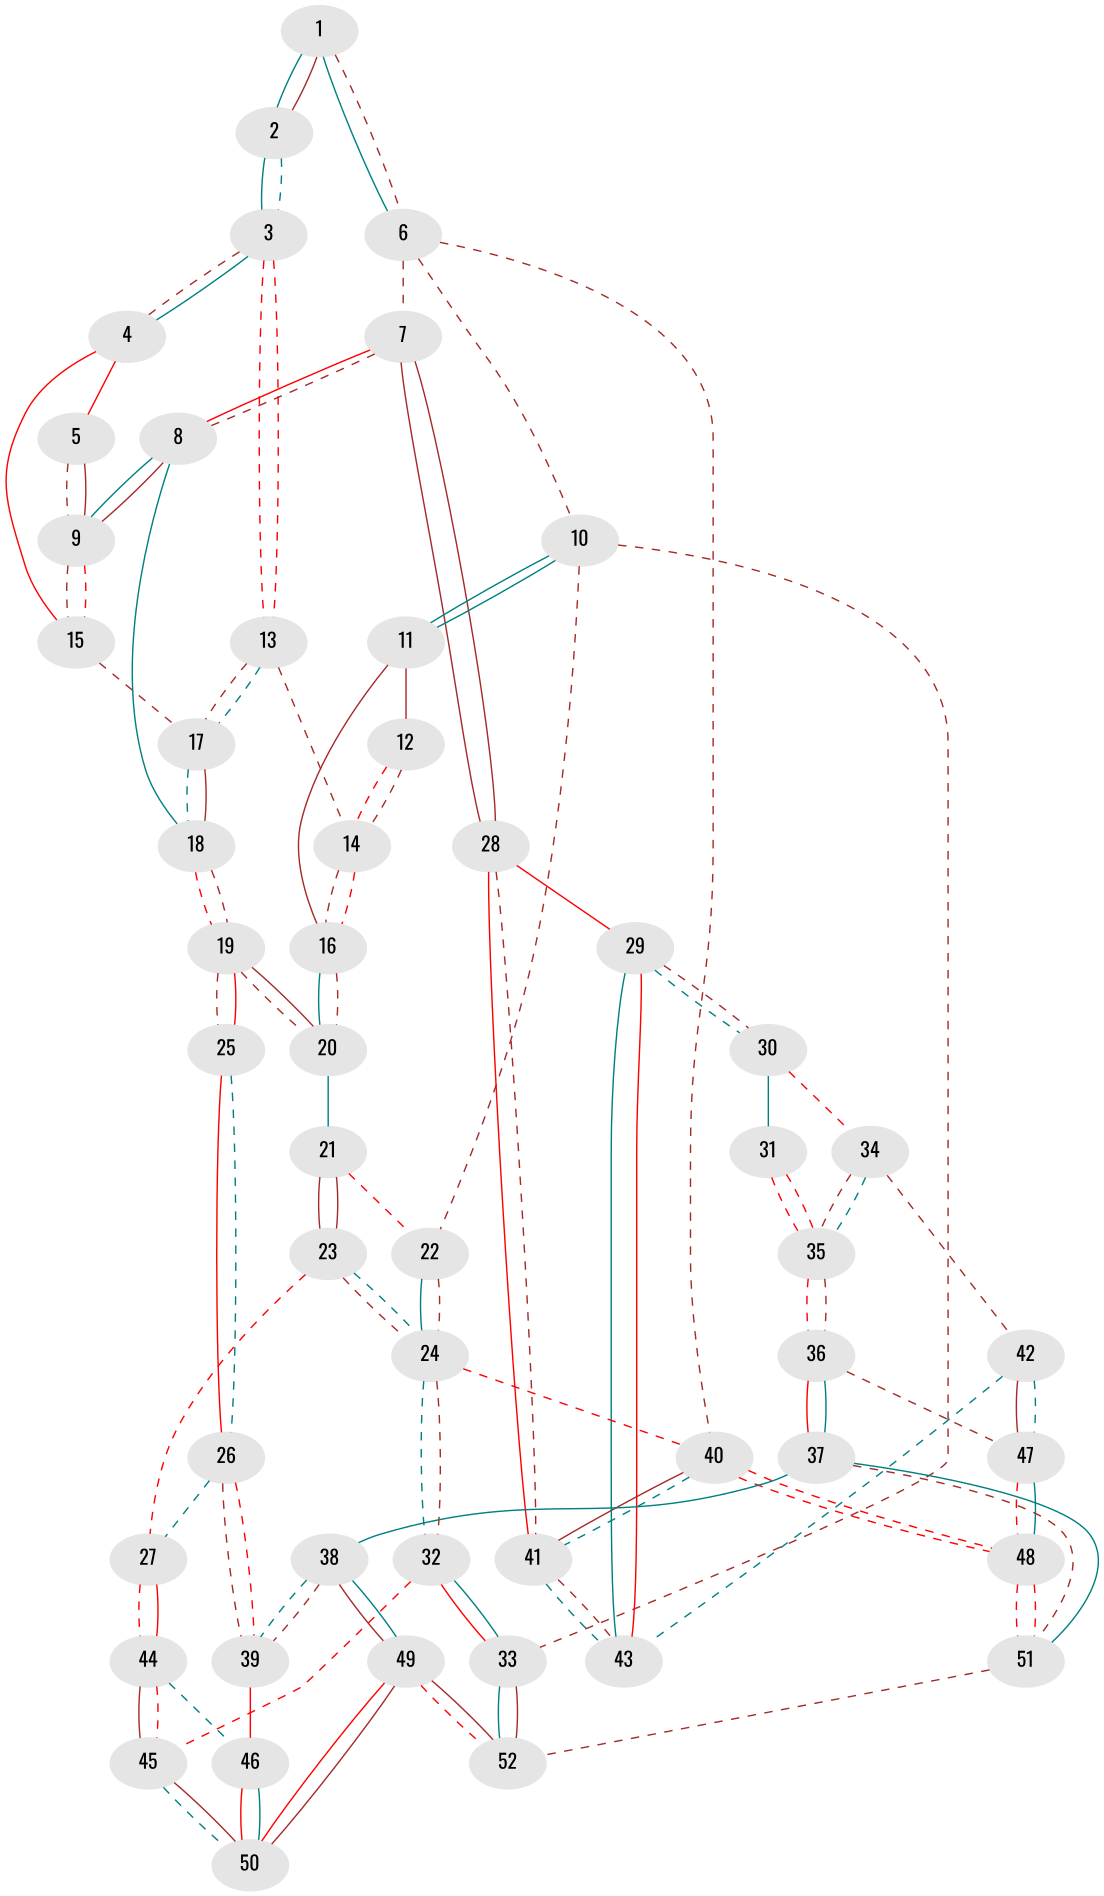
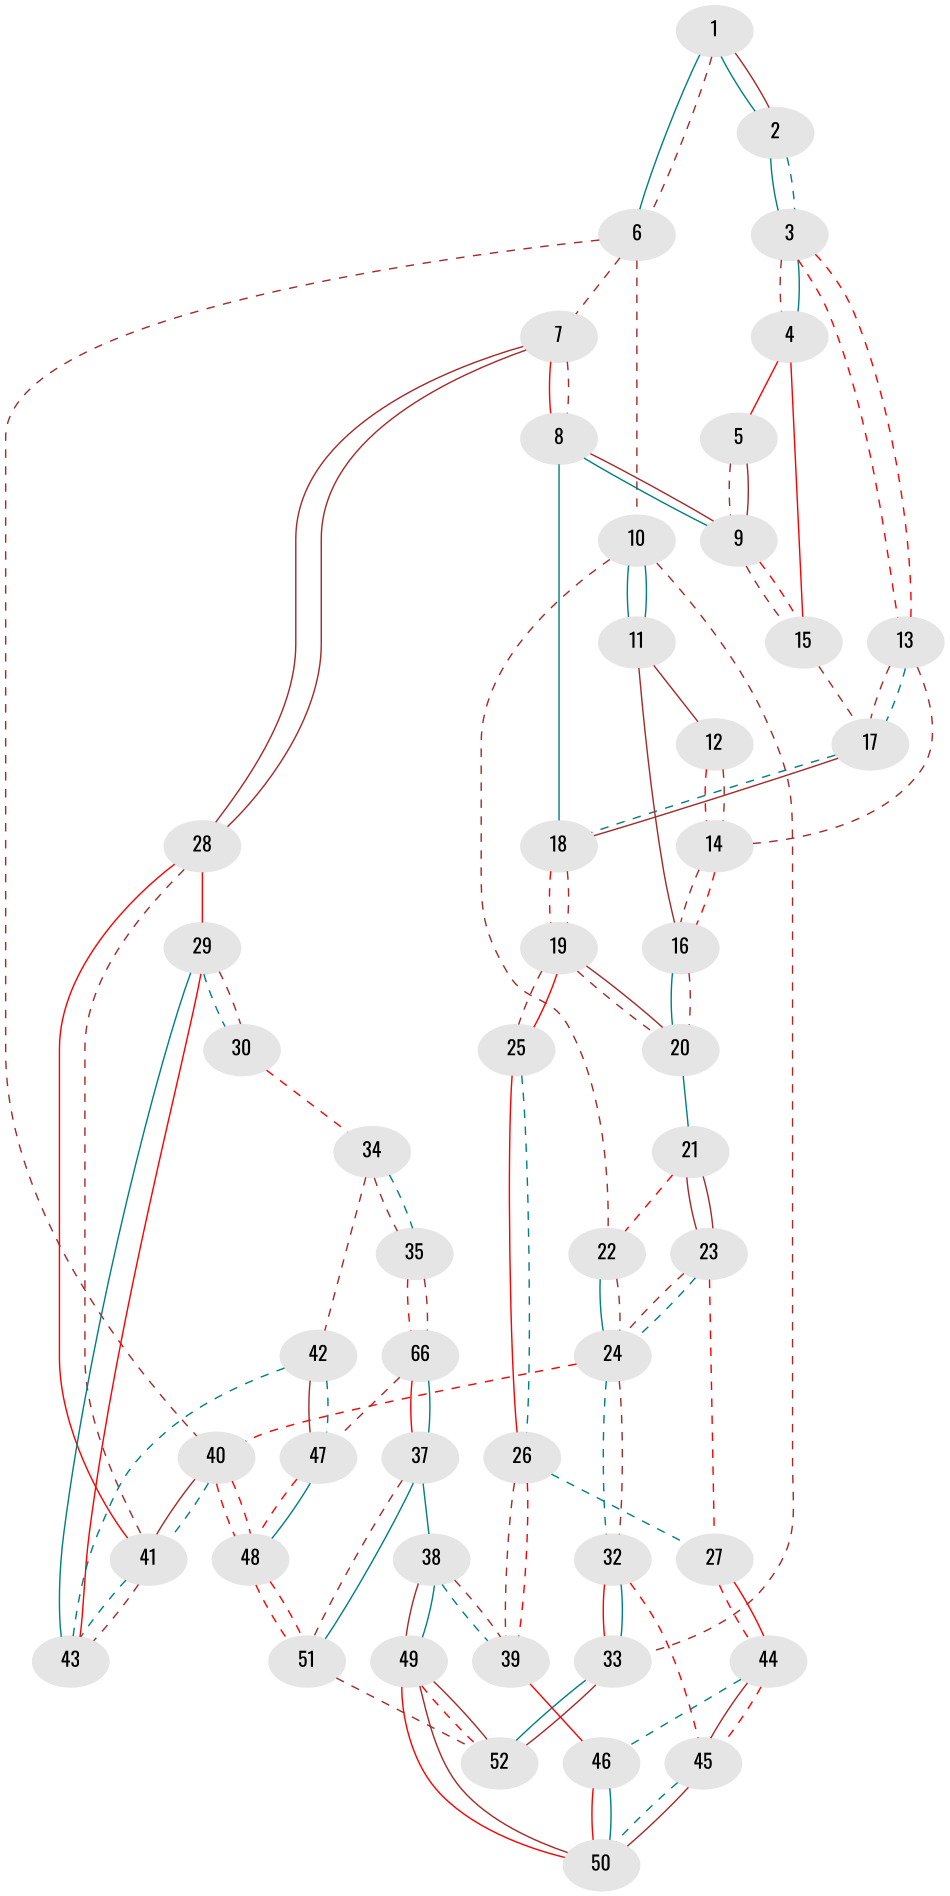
(768, 1152) -> none
(816, 1356) -> (420, 1356)
